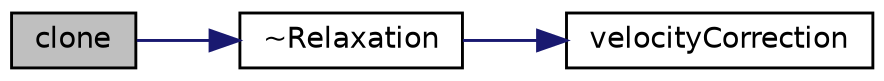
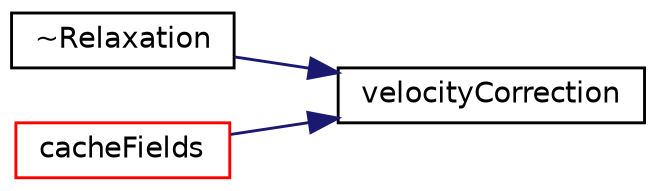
(74, 40) -> none
none -> (123, 150)
